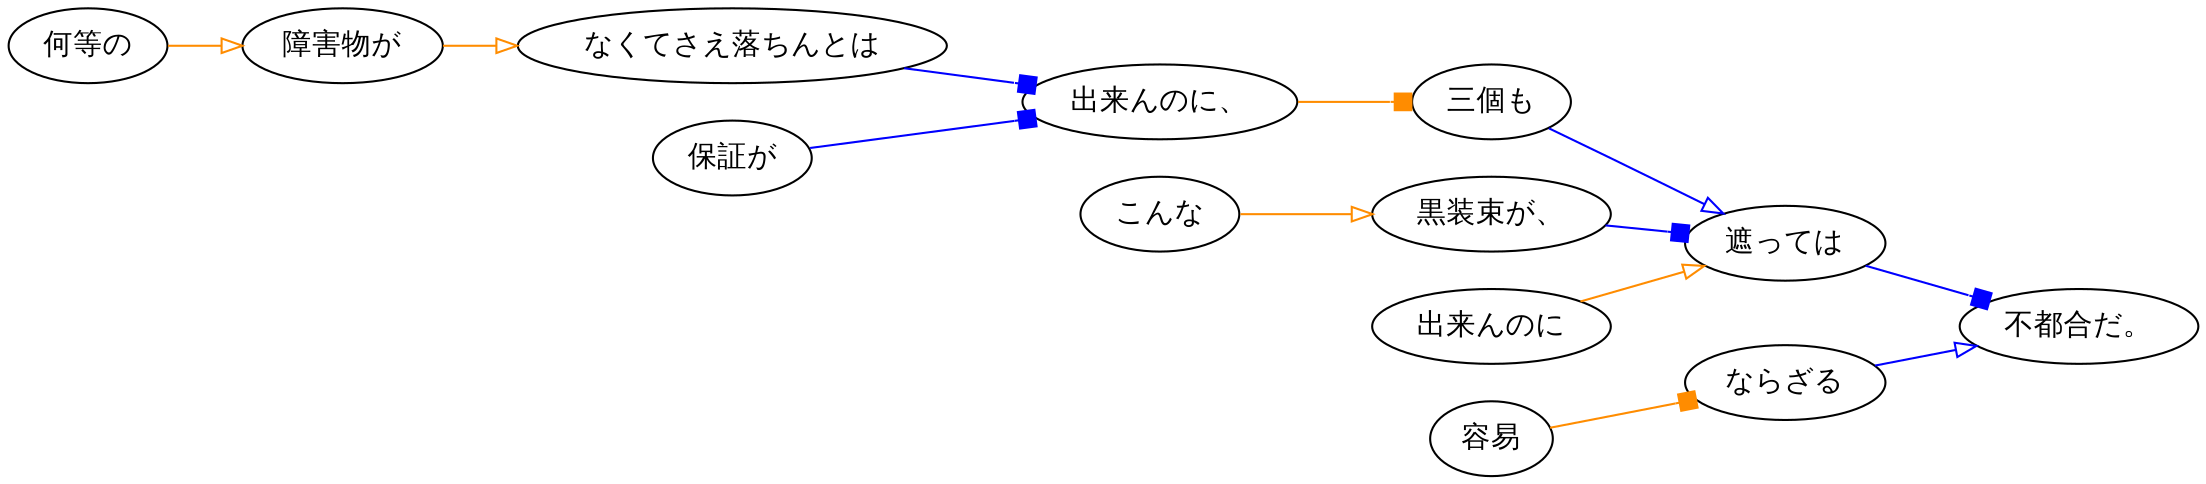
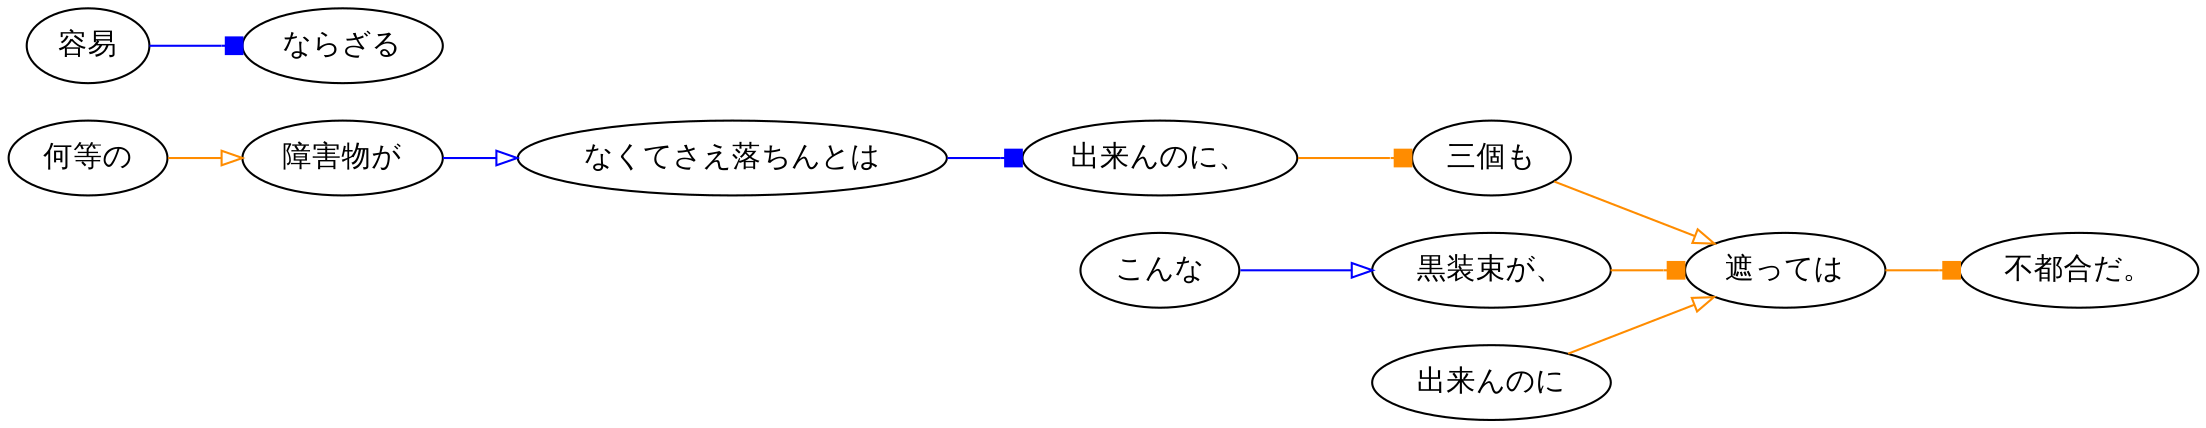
(470, 46) -> (470, 158)
(732, 158) -> none
(1627, 166) -> (1625, 209)
(1296, 214) -> (1296, 270)
(1637, 229) -> (1637, 270)
(1917, 281) -> (1912, 270)
(1915, 358) -> none
(1613, 416) -> (186, 46)
